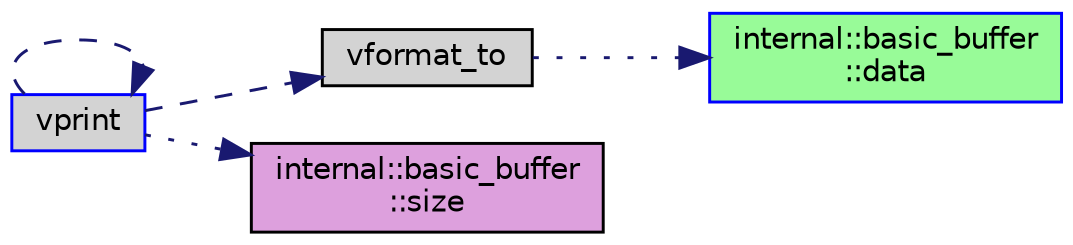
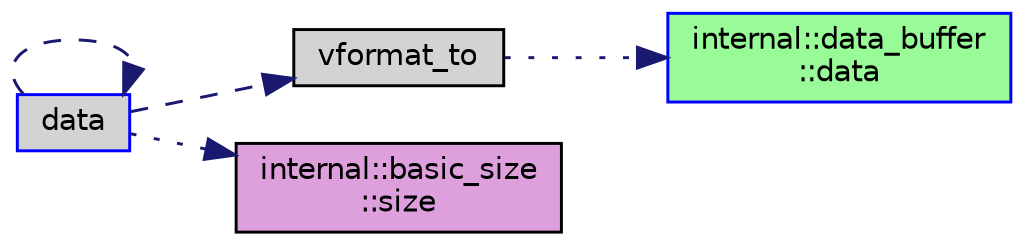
(886, 58) -> (839, 58)
(78, 123) -> (74, 123)
(427, 188) -> (399, 188)
